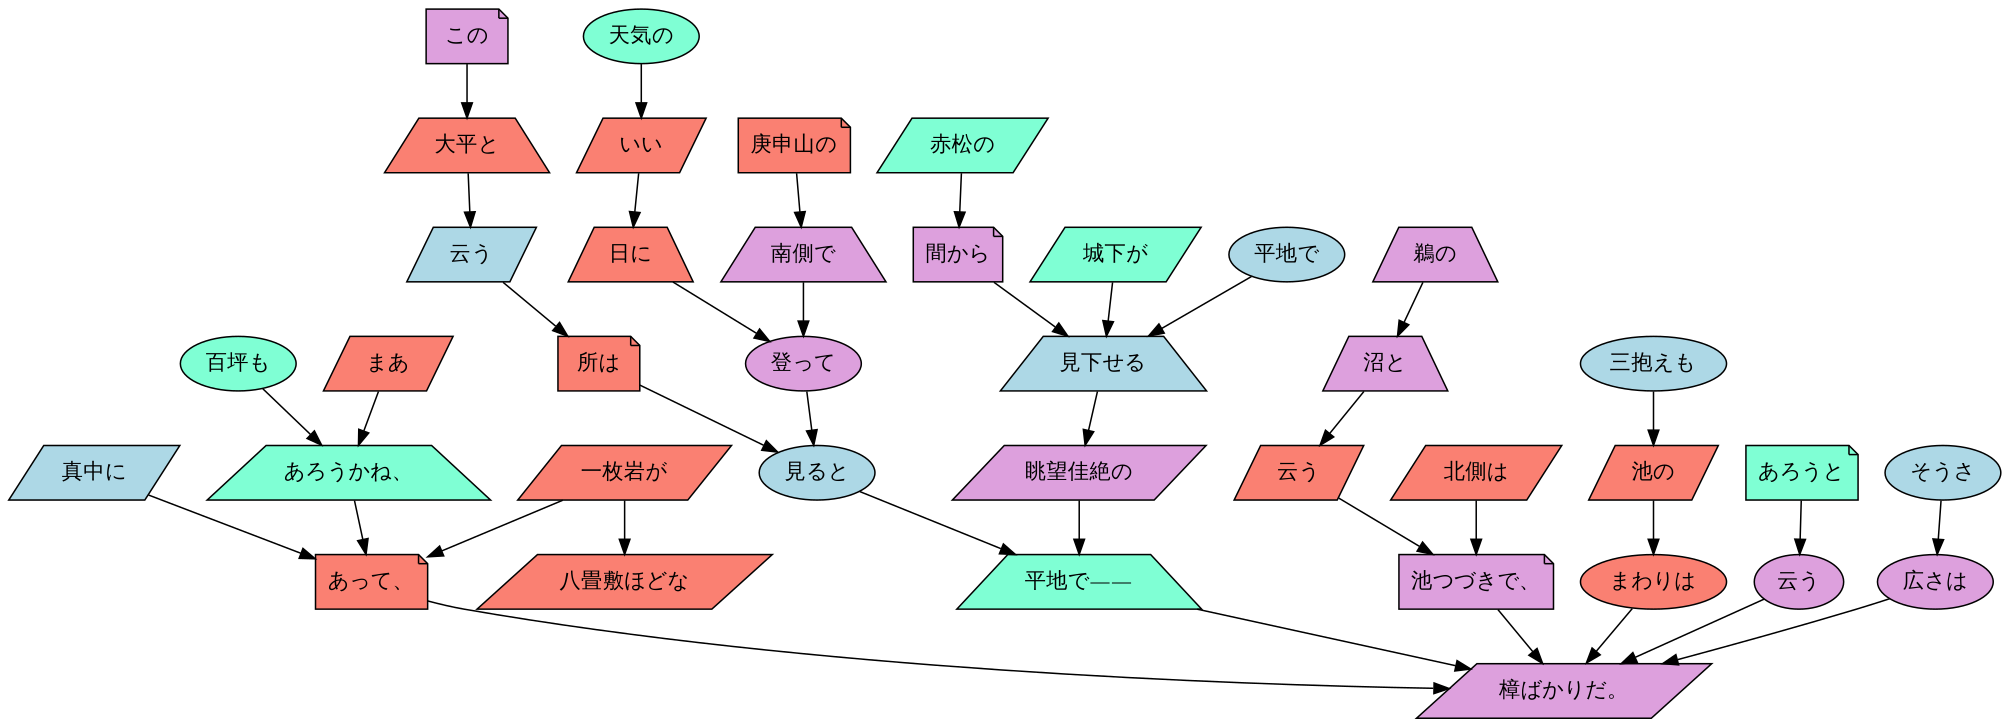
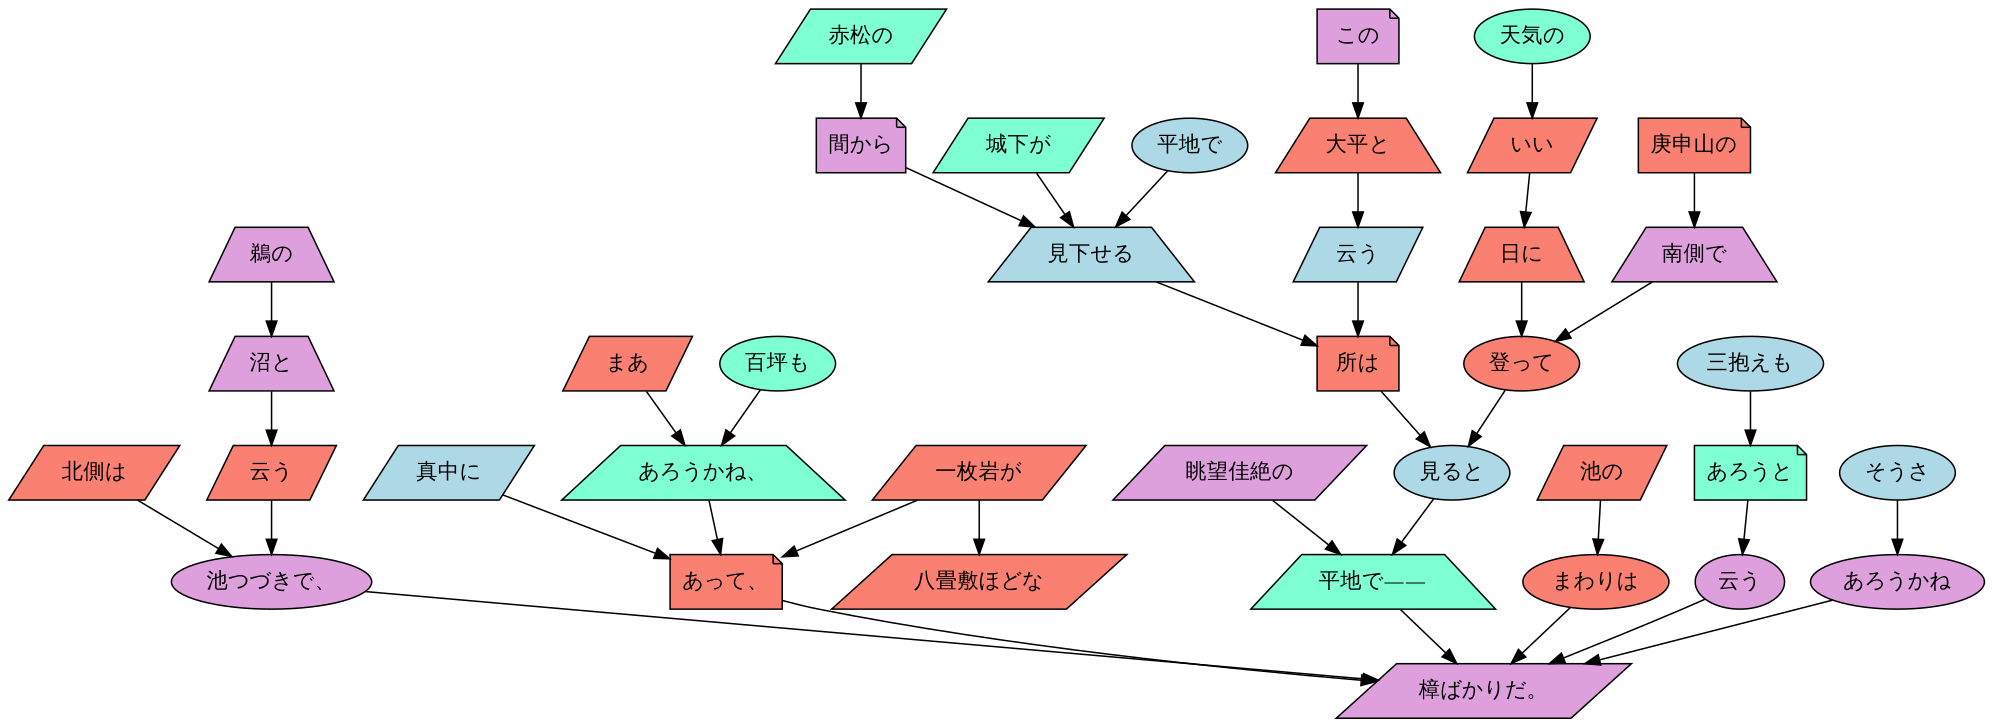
(803, 364) -> (1522, 364)
(1093, 411) -> (1230, 311)
(1653, 411) -> (1750, 411)
(1476, 582) -> (272, 582)
(1935, 582) -> (1897, 582)
